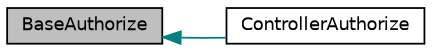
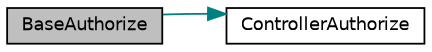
(203, 38) -> (185, 14)
